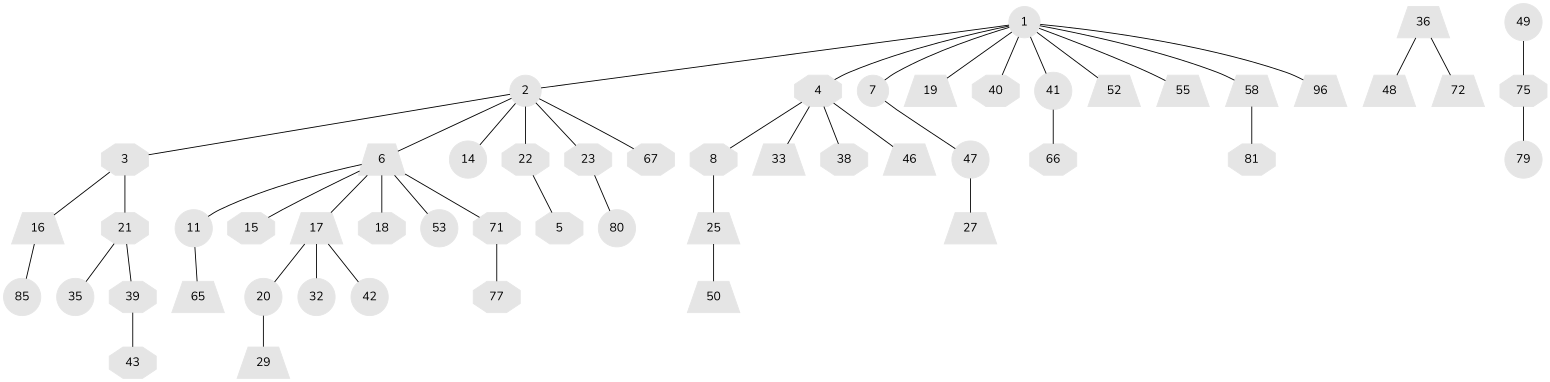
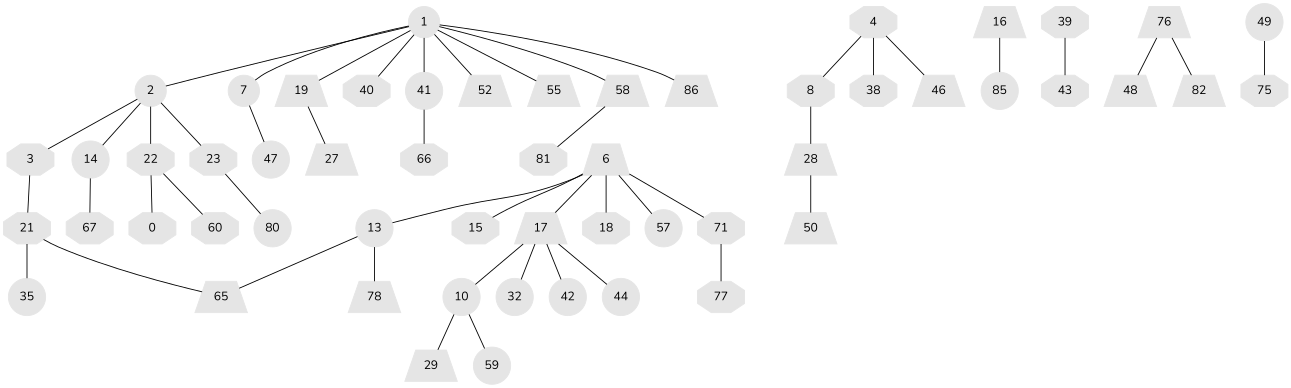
(1423, 22) -> (1164, 22)
(920, 48) -> none
(1321, 91) -> (691, 91)
(1458, 91) -> (1199, 91)
(587, 123) -> (90, 195)
(455, 125) -> none
(779, 160) -> none
(1523, 160) -> none
(82, 194) -> none
(970, 195) -> (317, 125)
(194, 228) -> (374, 228)
none -> (215, 228)
(439, 228) -> (664, 228)
(559, 228) -> (152, 228)
(714, 228) -> (811, 160)
(129, 263) -> (121, 270)
(263, 297) -> (462, 297)
none -> (374, 297)
none -> (621, 297)
none -> (492, 366)
